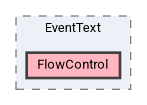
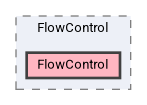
(73, 29) -> (73, 29)
